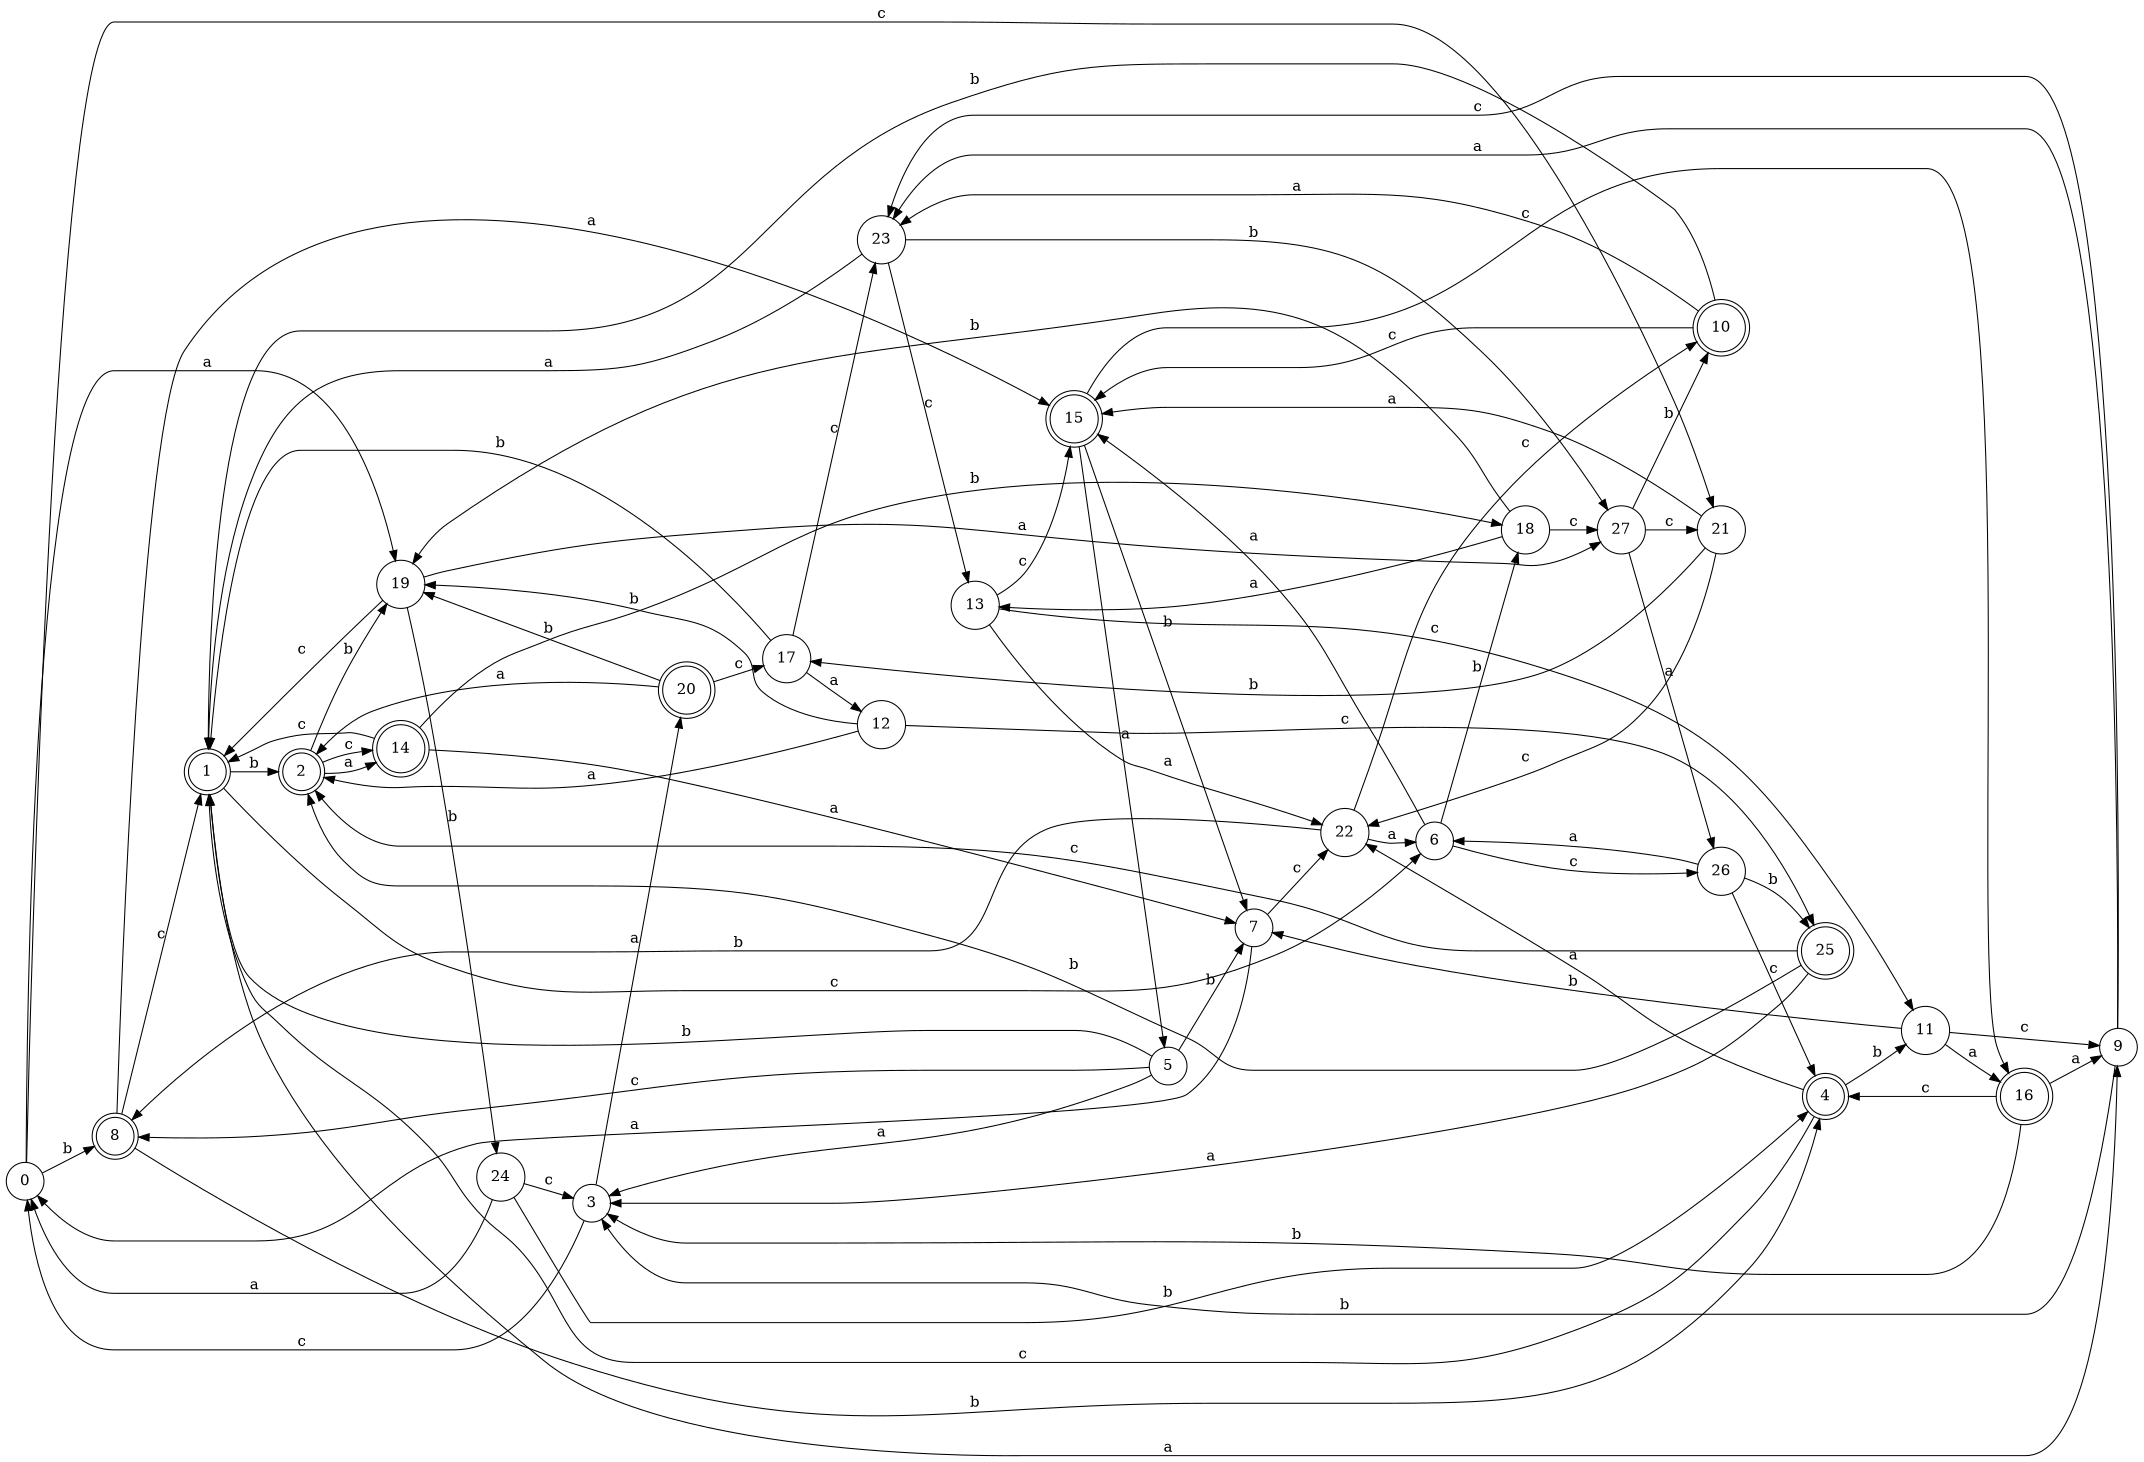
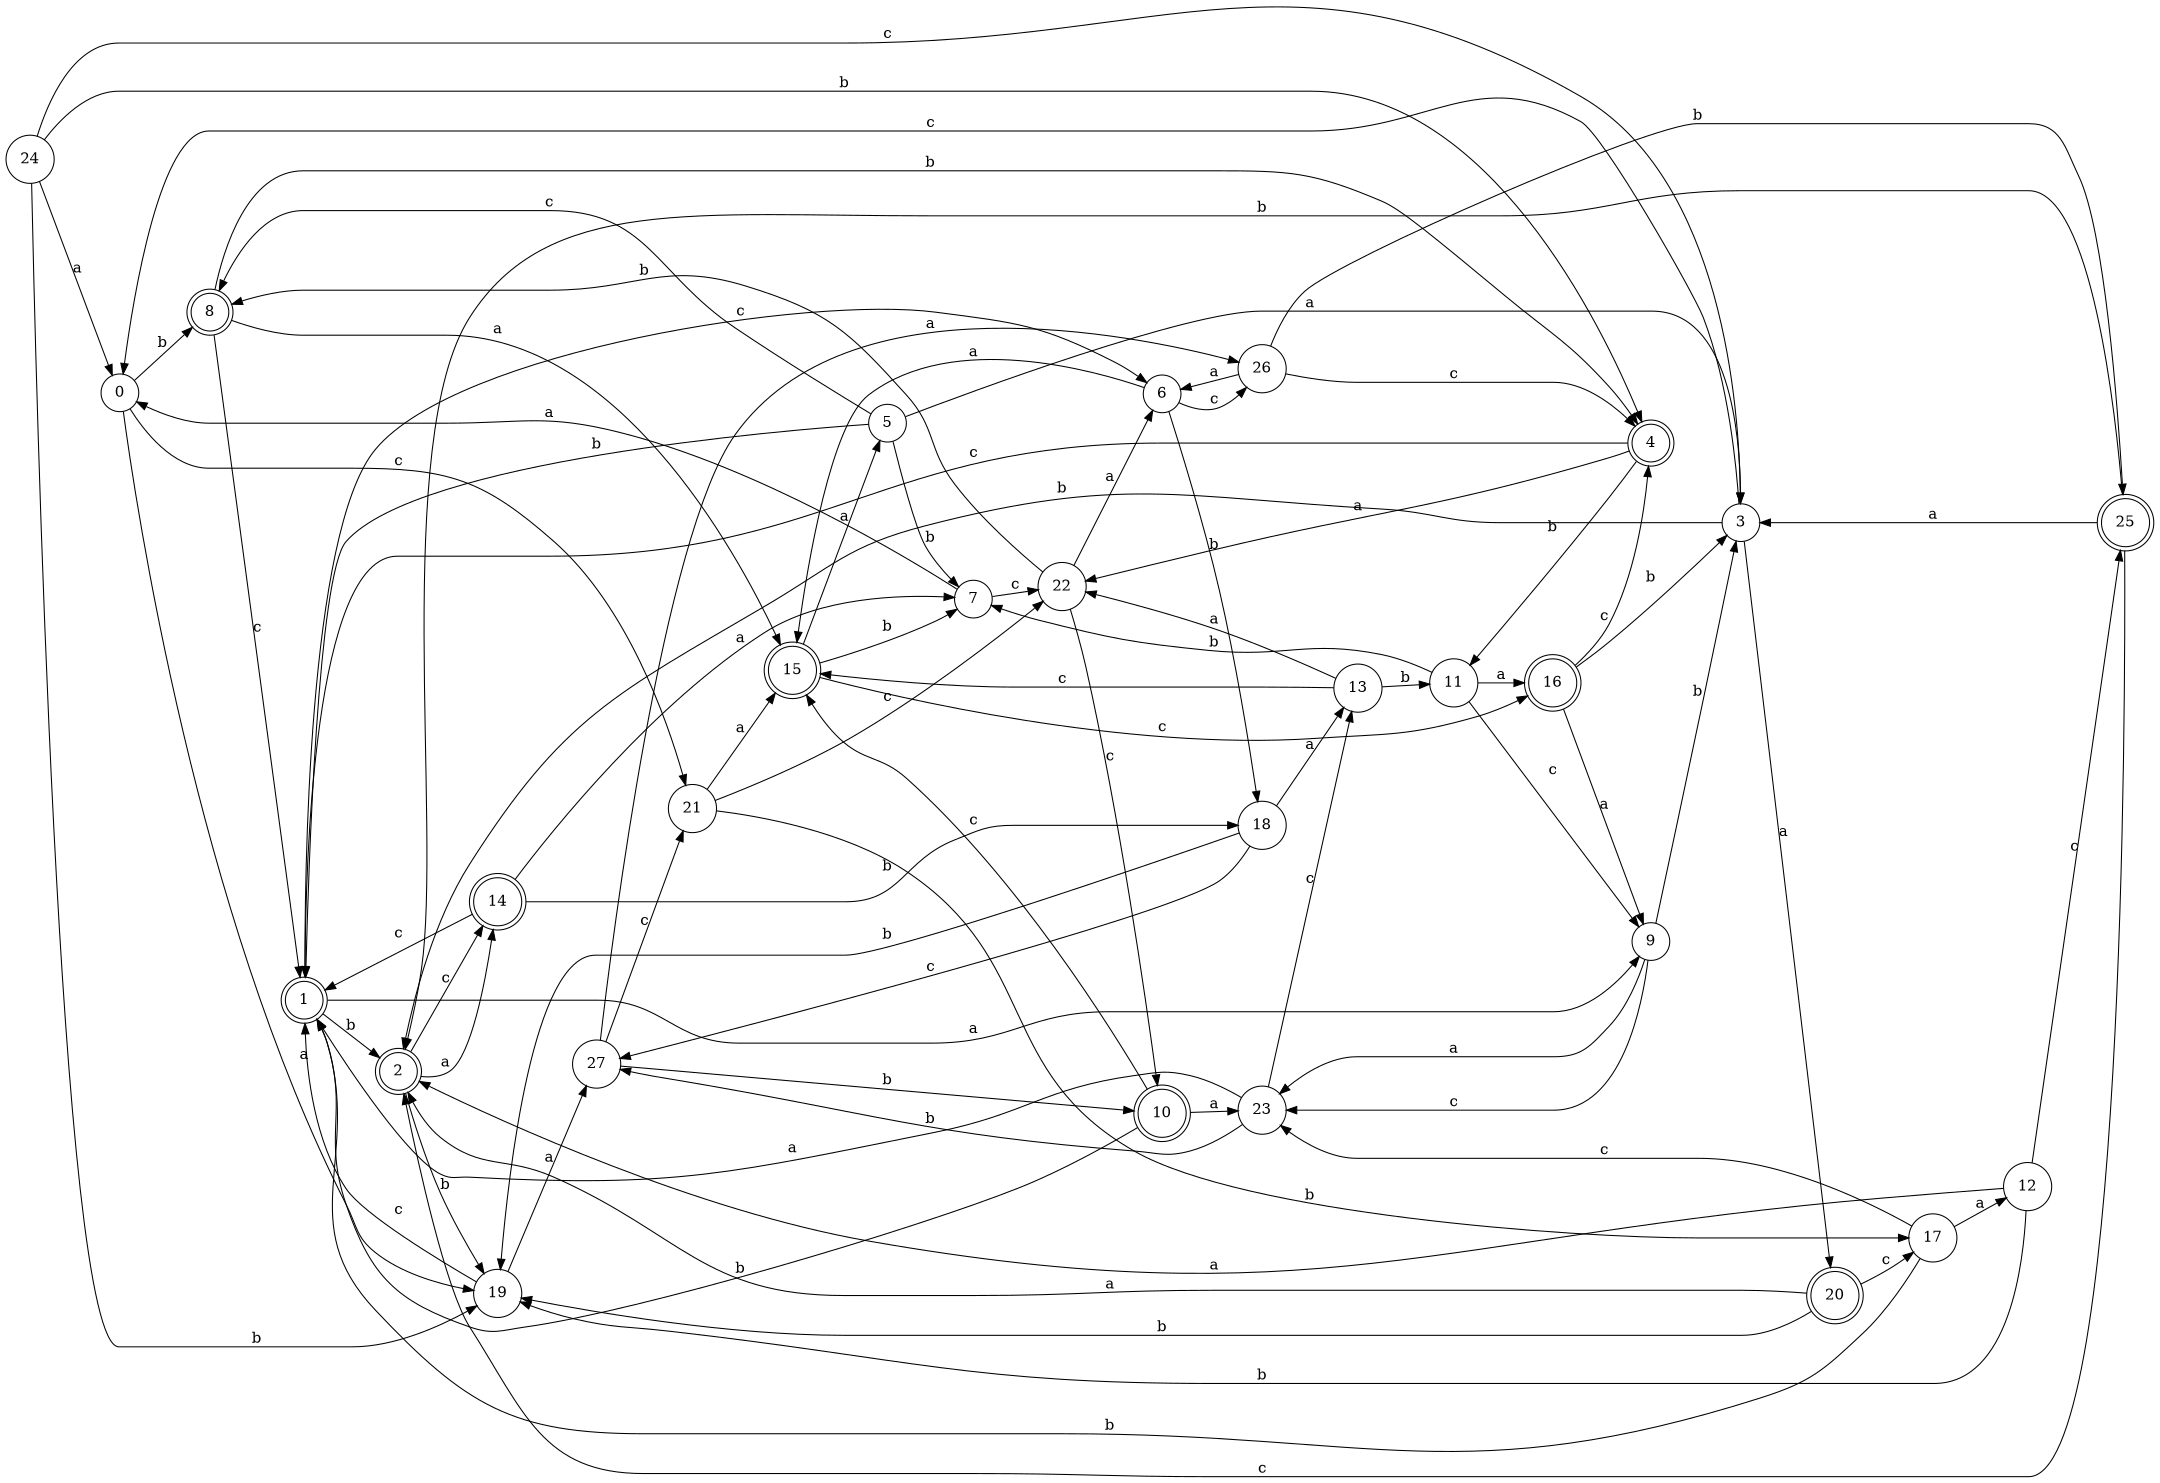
none -> (943, 522)
(1435, 629) -> (1406, 678)
(456, 874) -> (61, 946)
